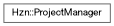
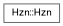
(57, 13) -> (32, 13)
